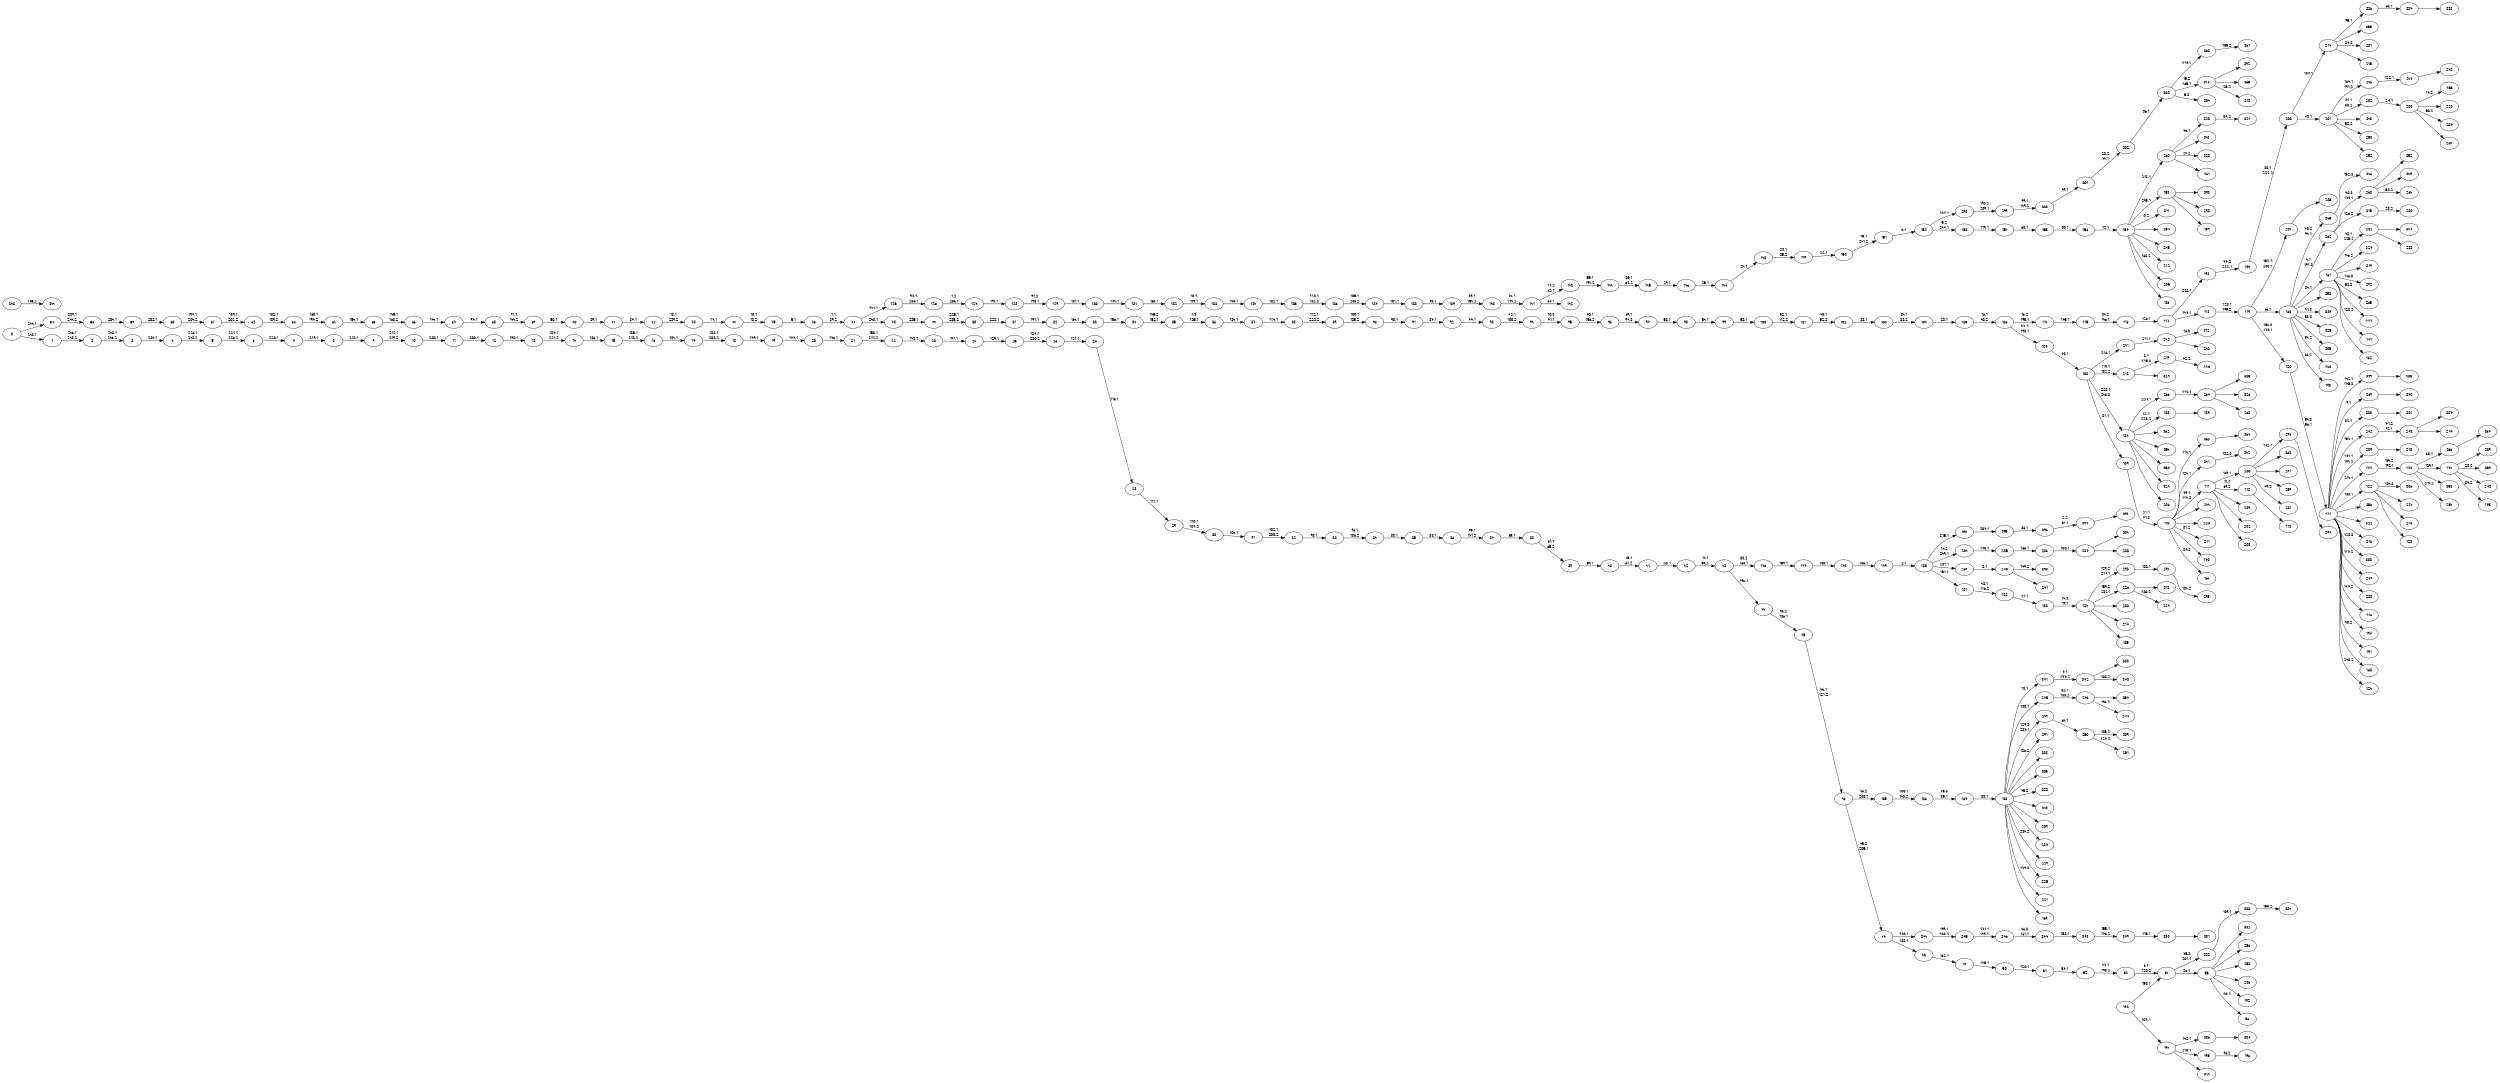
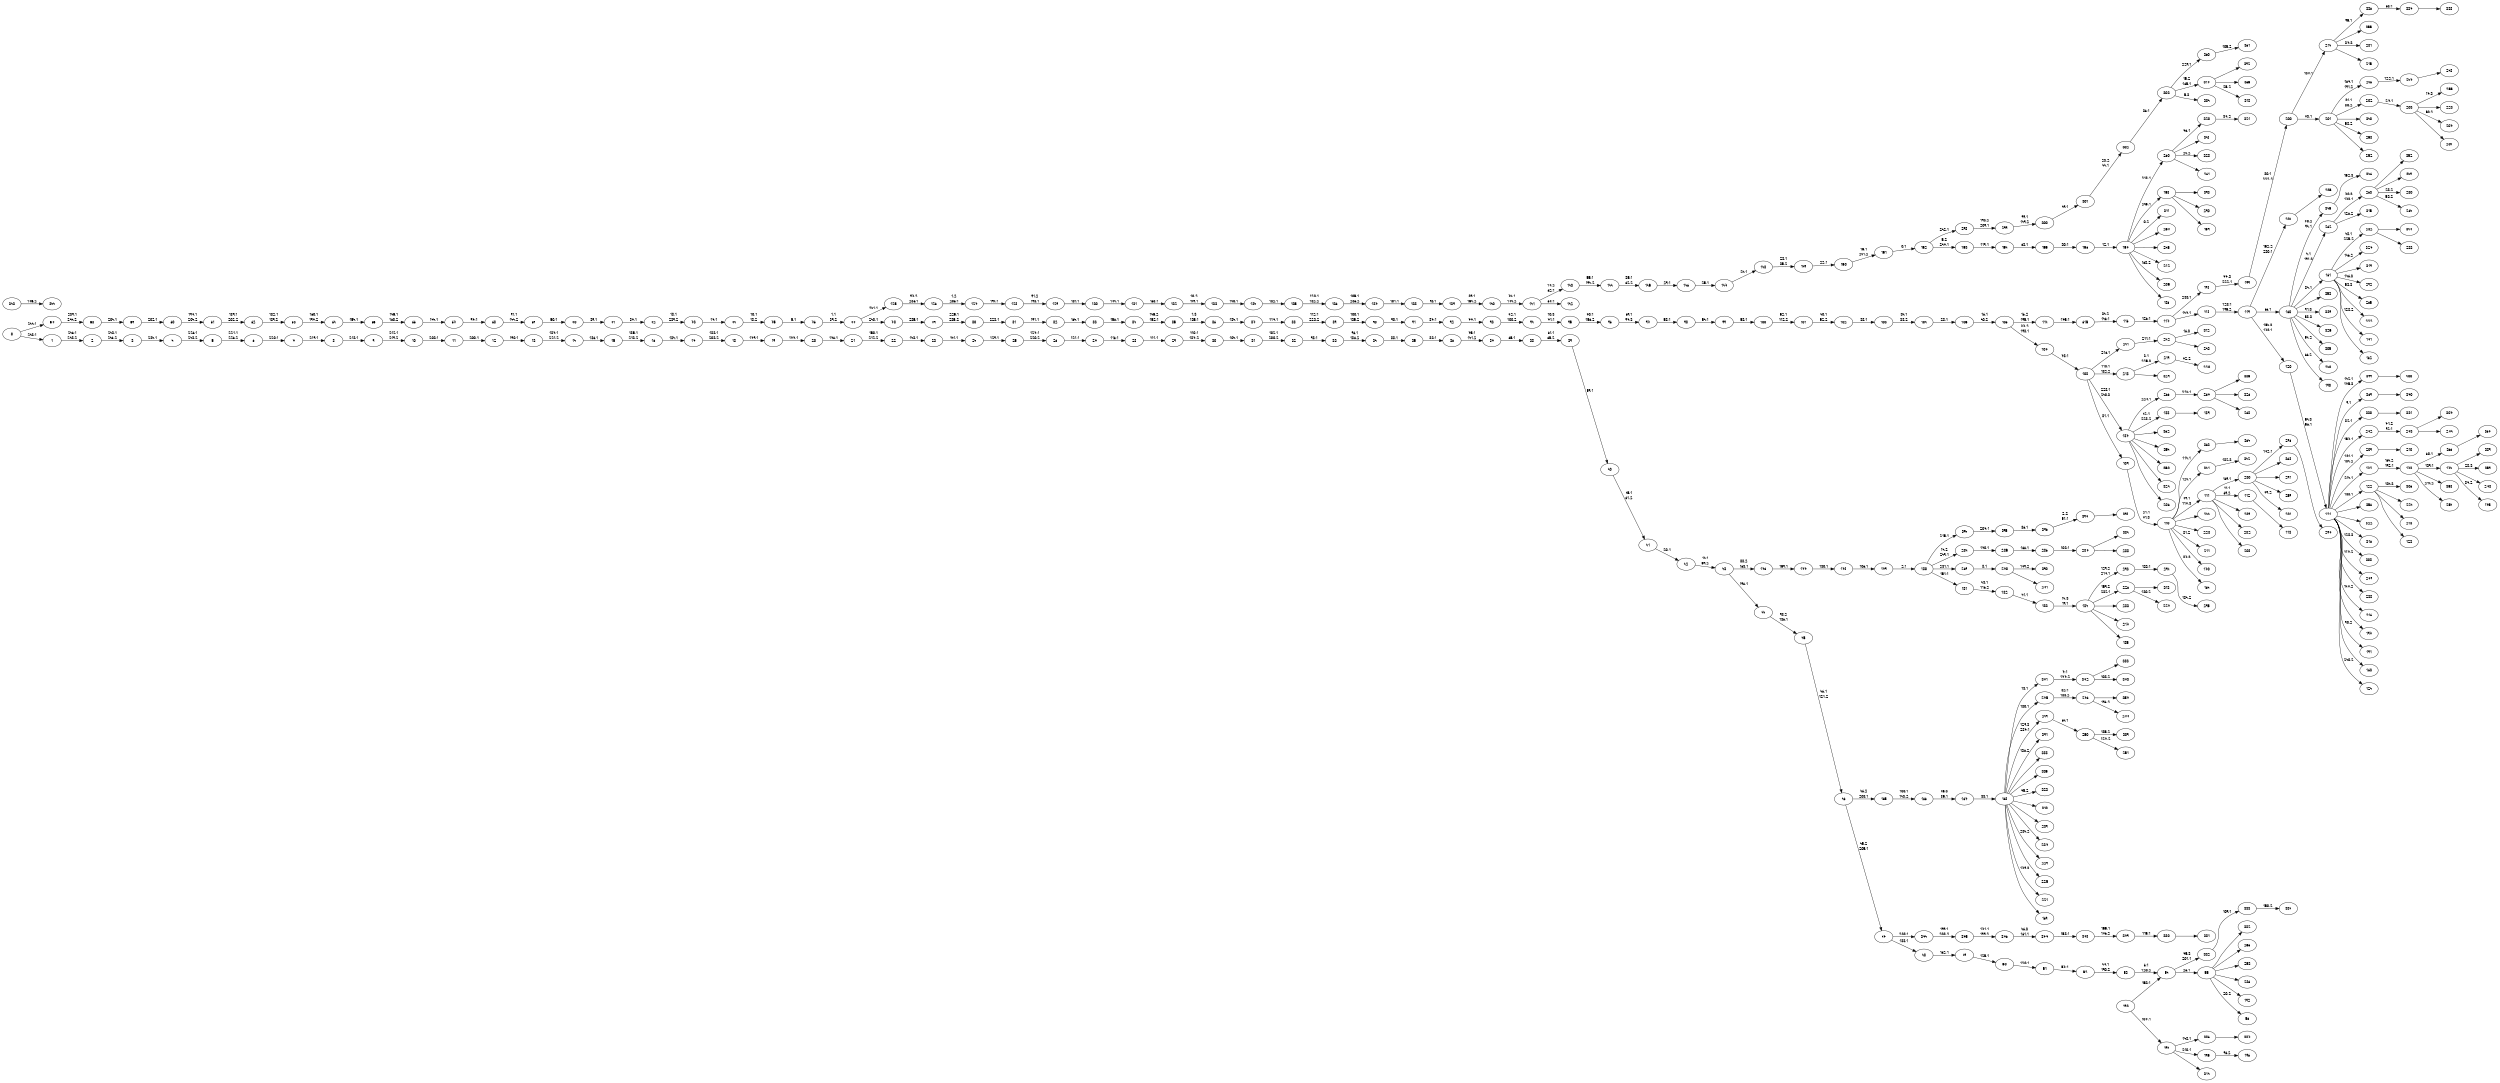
(2387, 211) -> (2387, 193)
(2085, 322) -> (2085, 322)
